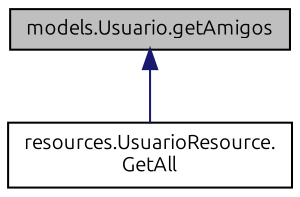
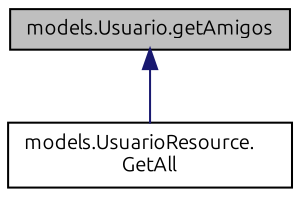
(150, 155) -> (150, 155)
